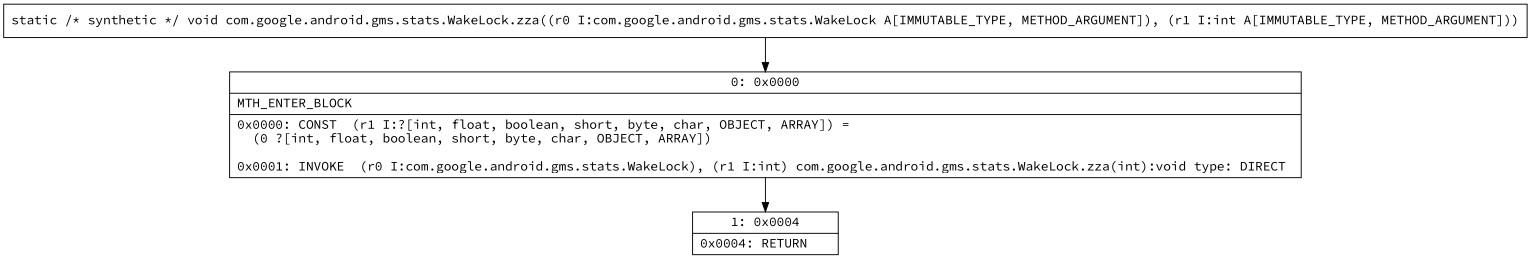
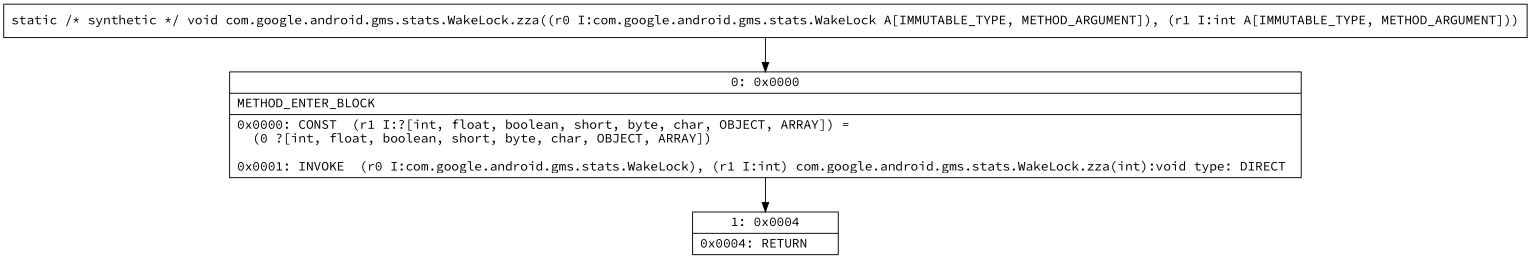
(295, 103) -> (306, 103)
